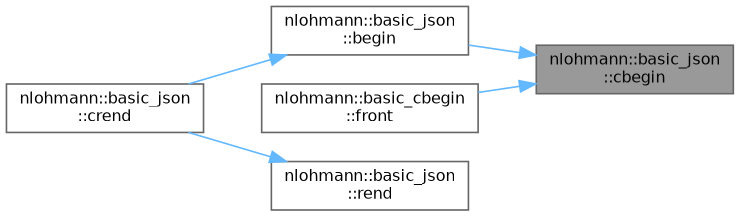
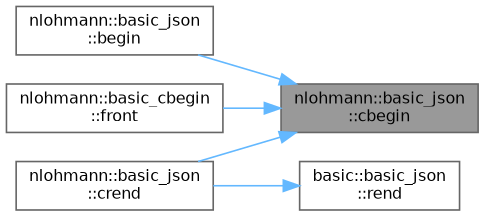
(229, 72) -> (239, 149)
(370, 186) -> (380, 186)
